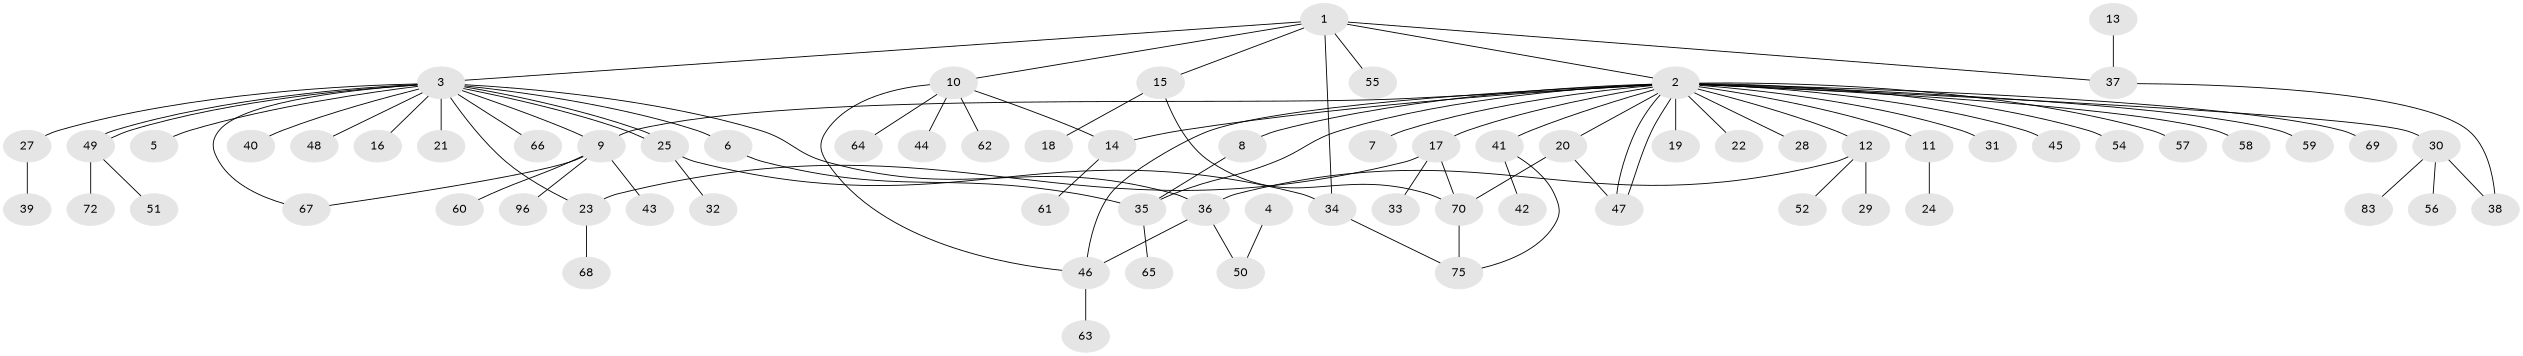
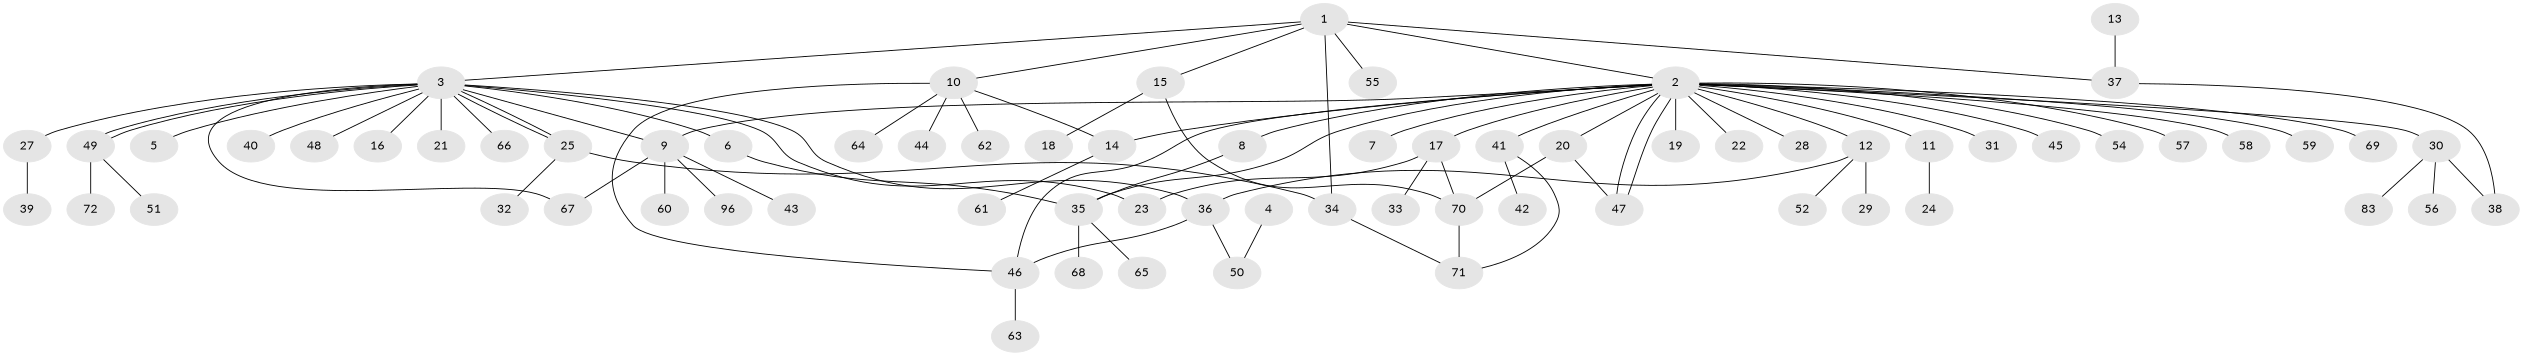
(586, 241) -> (1079, 241)
(1459, 273) -> (1459, 273)
